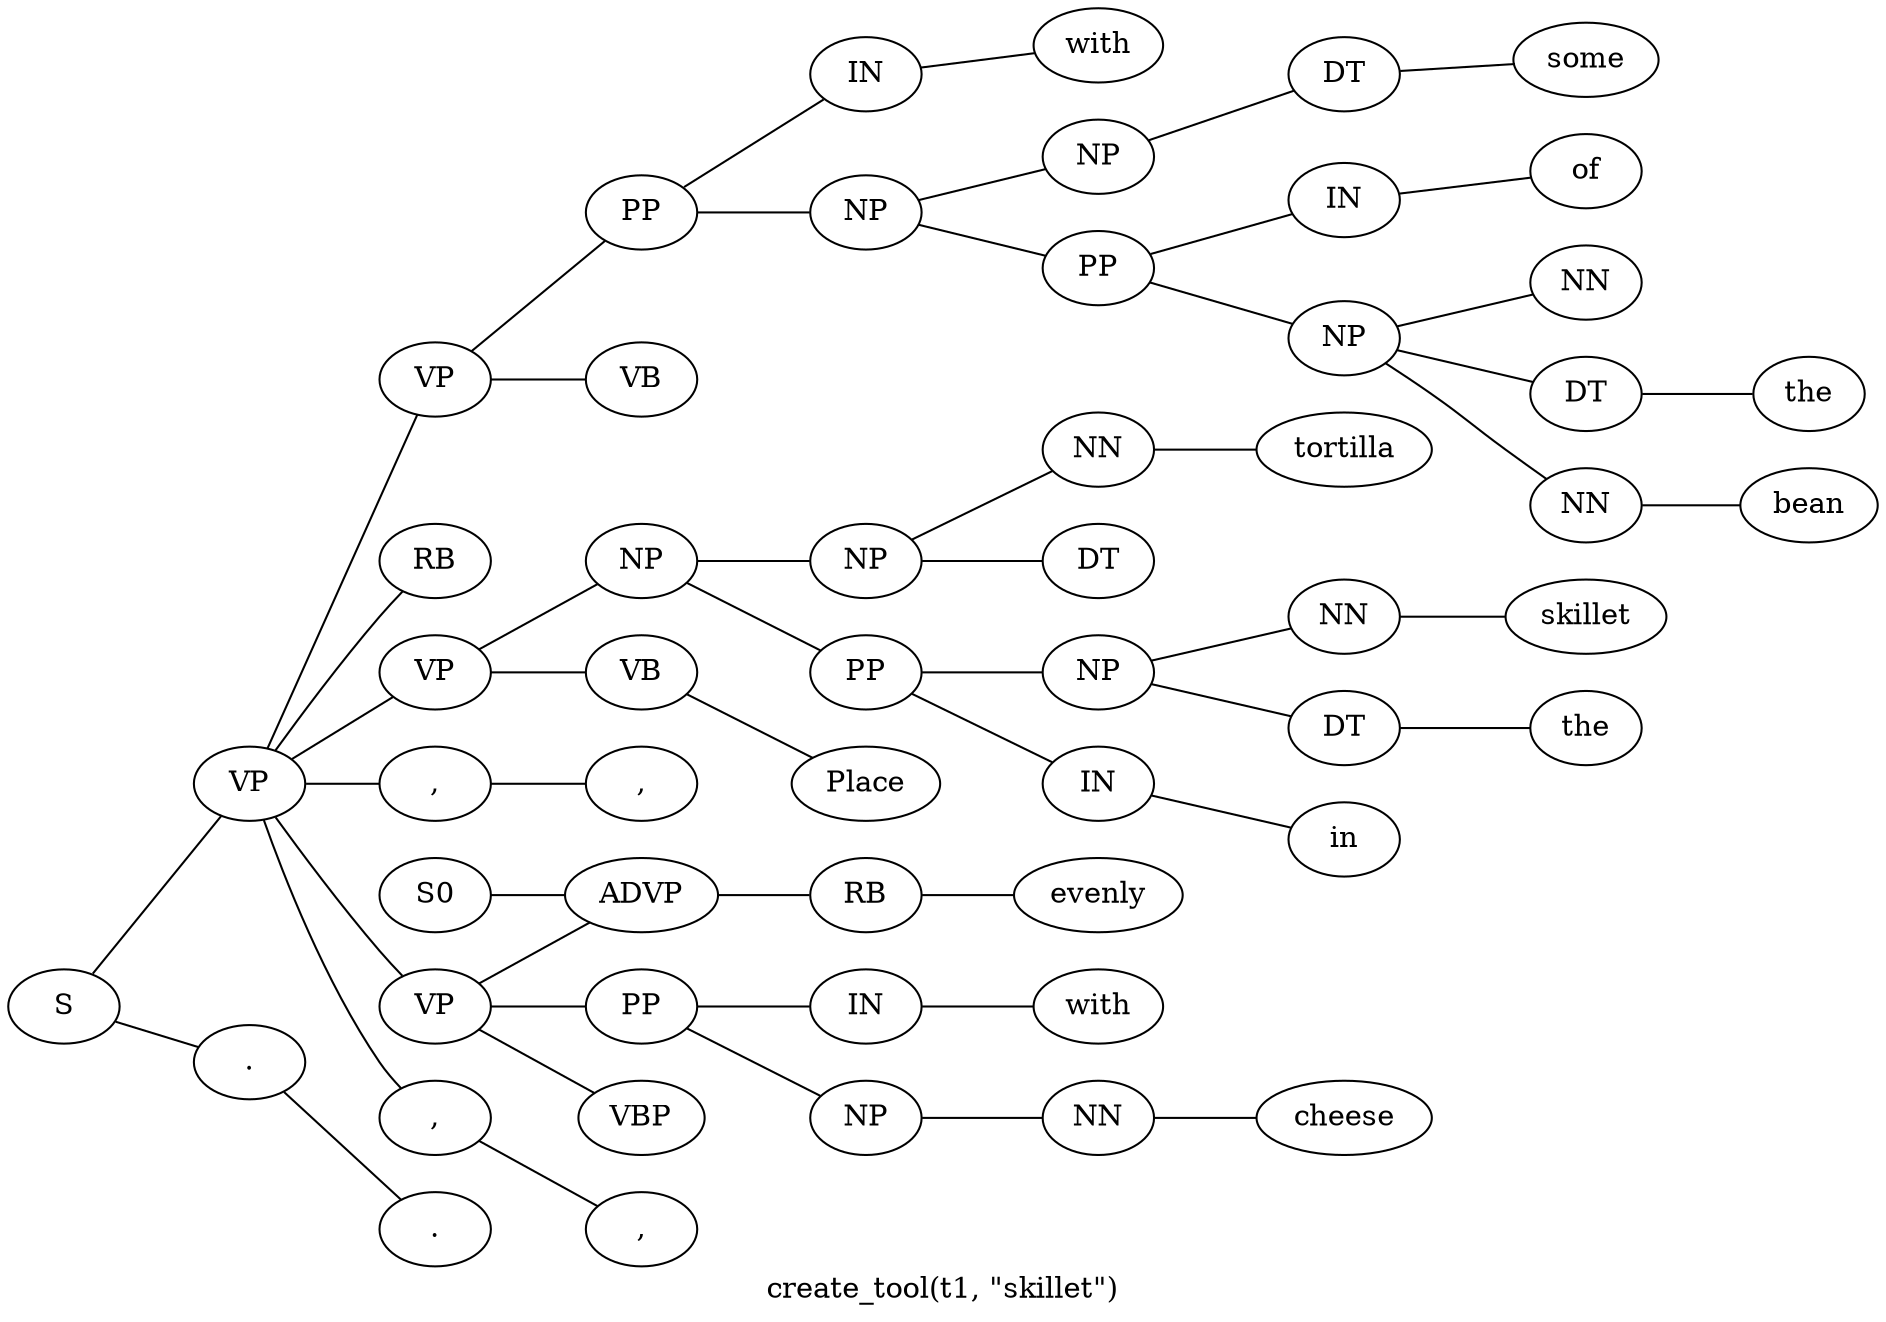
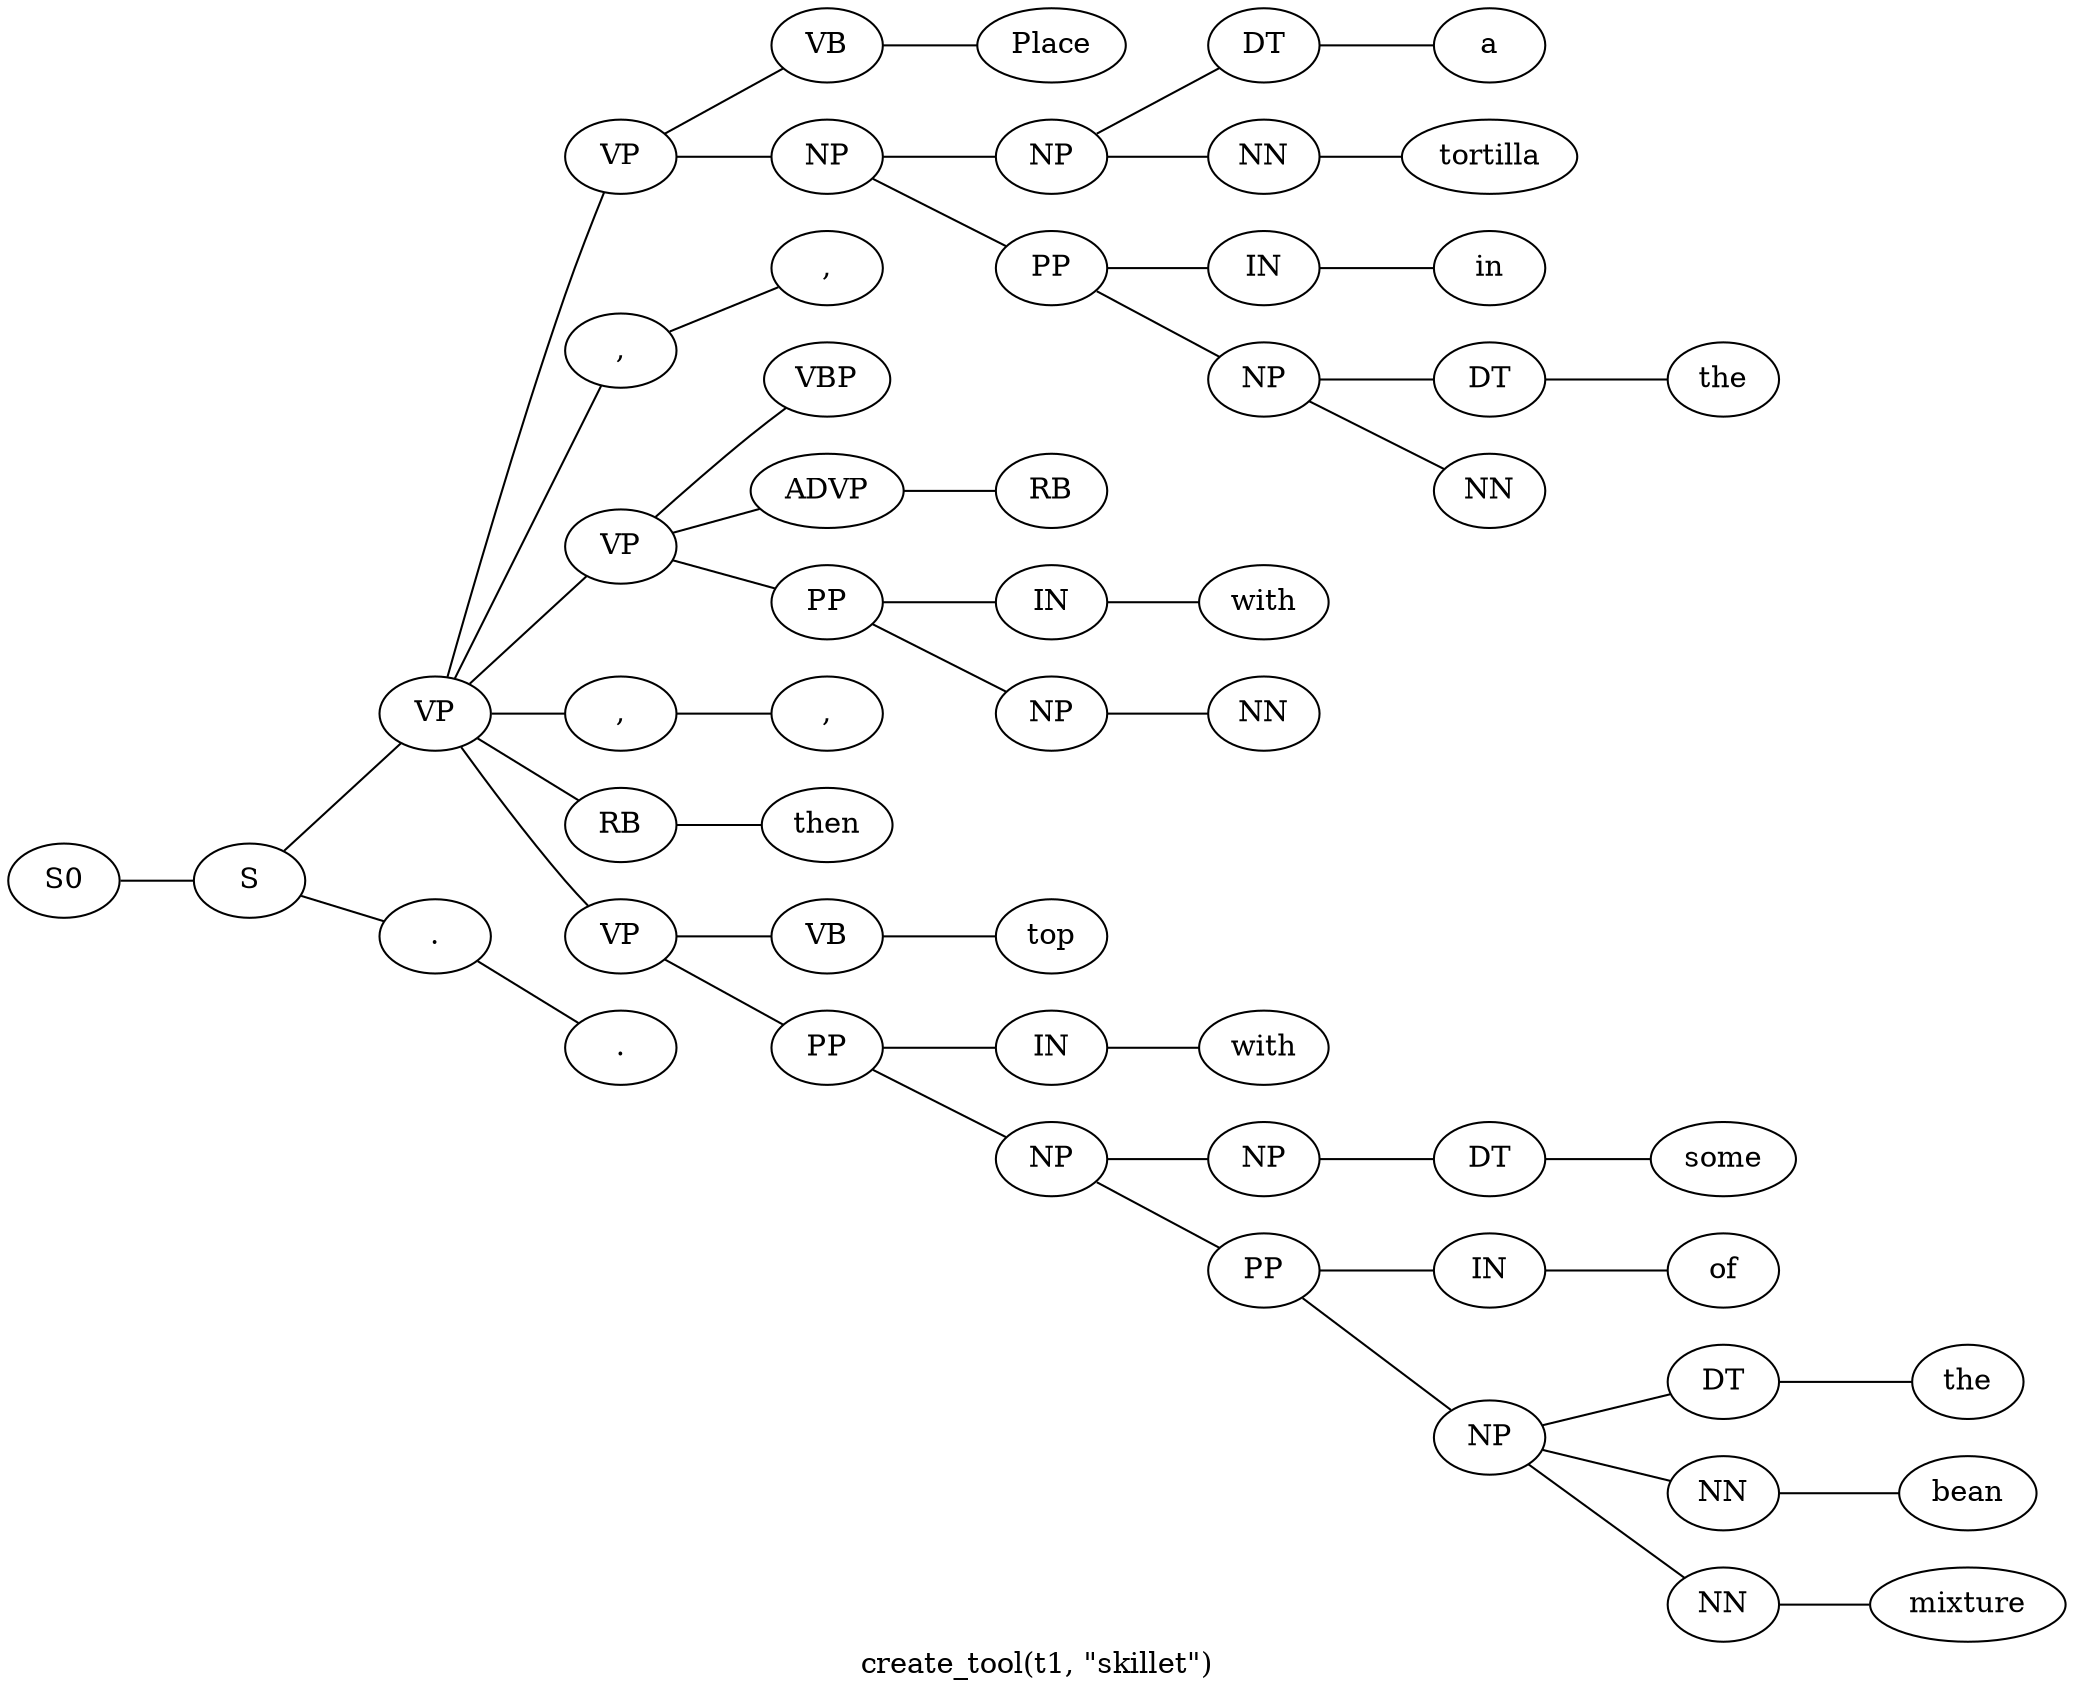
none -> (1490, 45)
(1586, 617) -> none
none -> (827, 825)
(528, 895) -> (157, 881)
(1098, 895) -> none
none -> (1052, 936)
(1344, 1118) -> none
none -> (1968, 1605)
